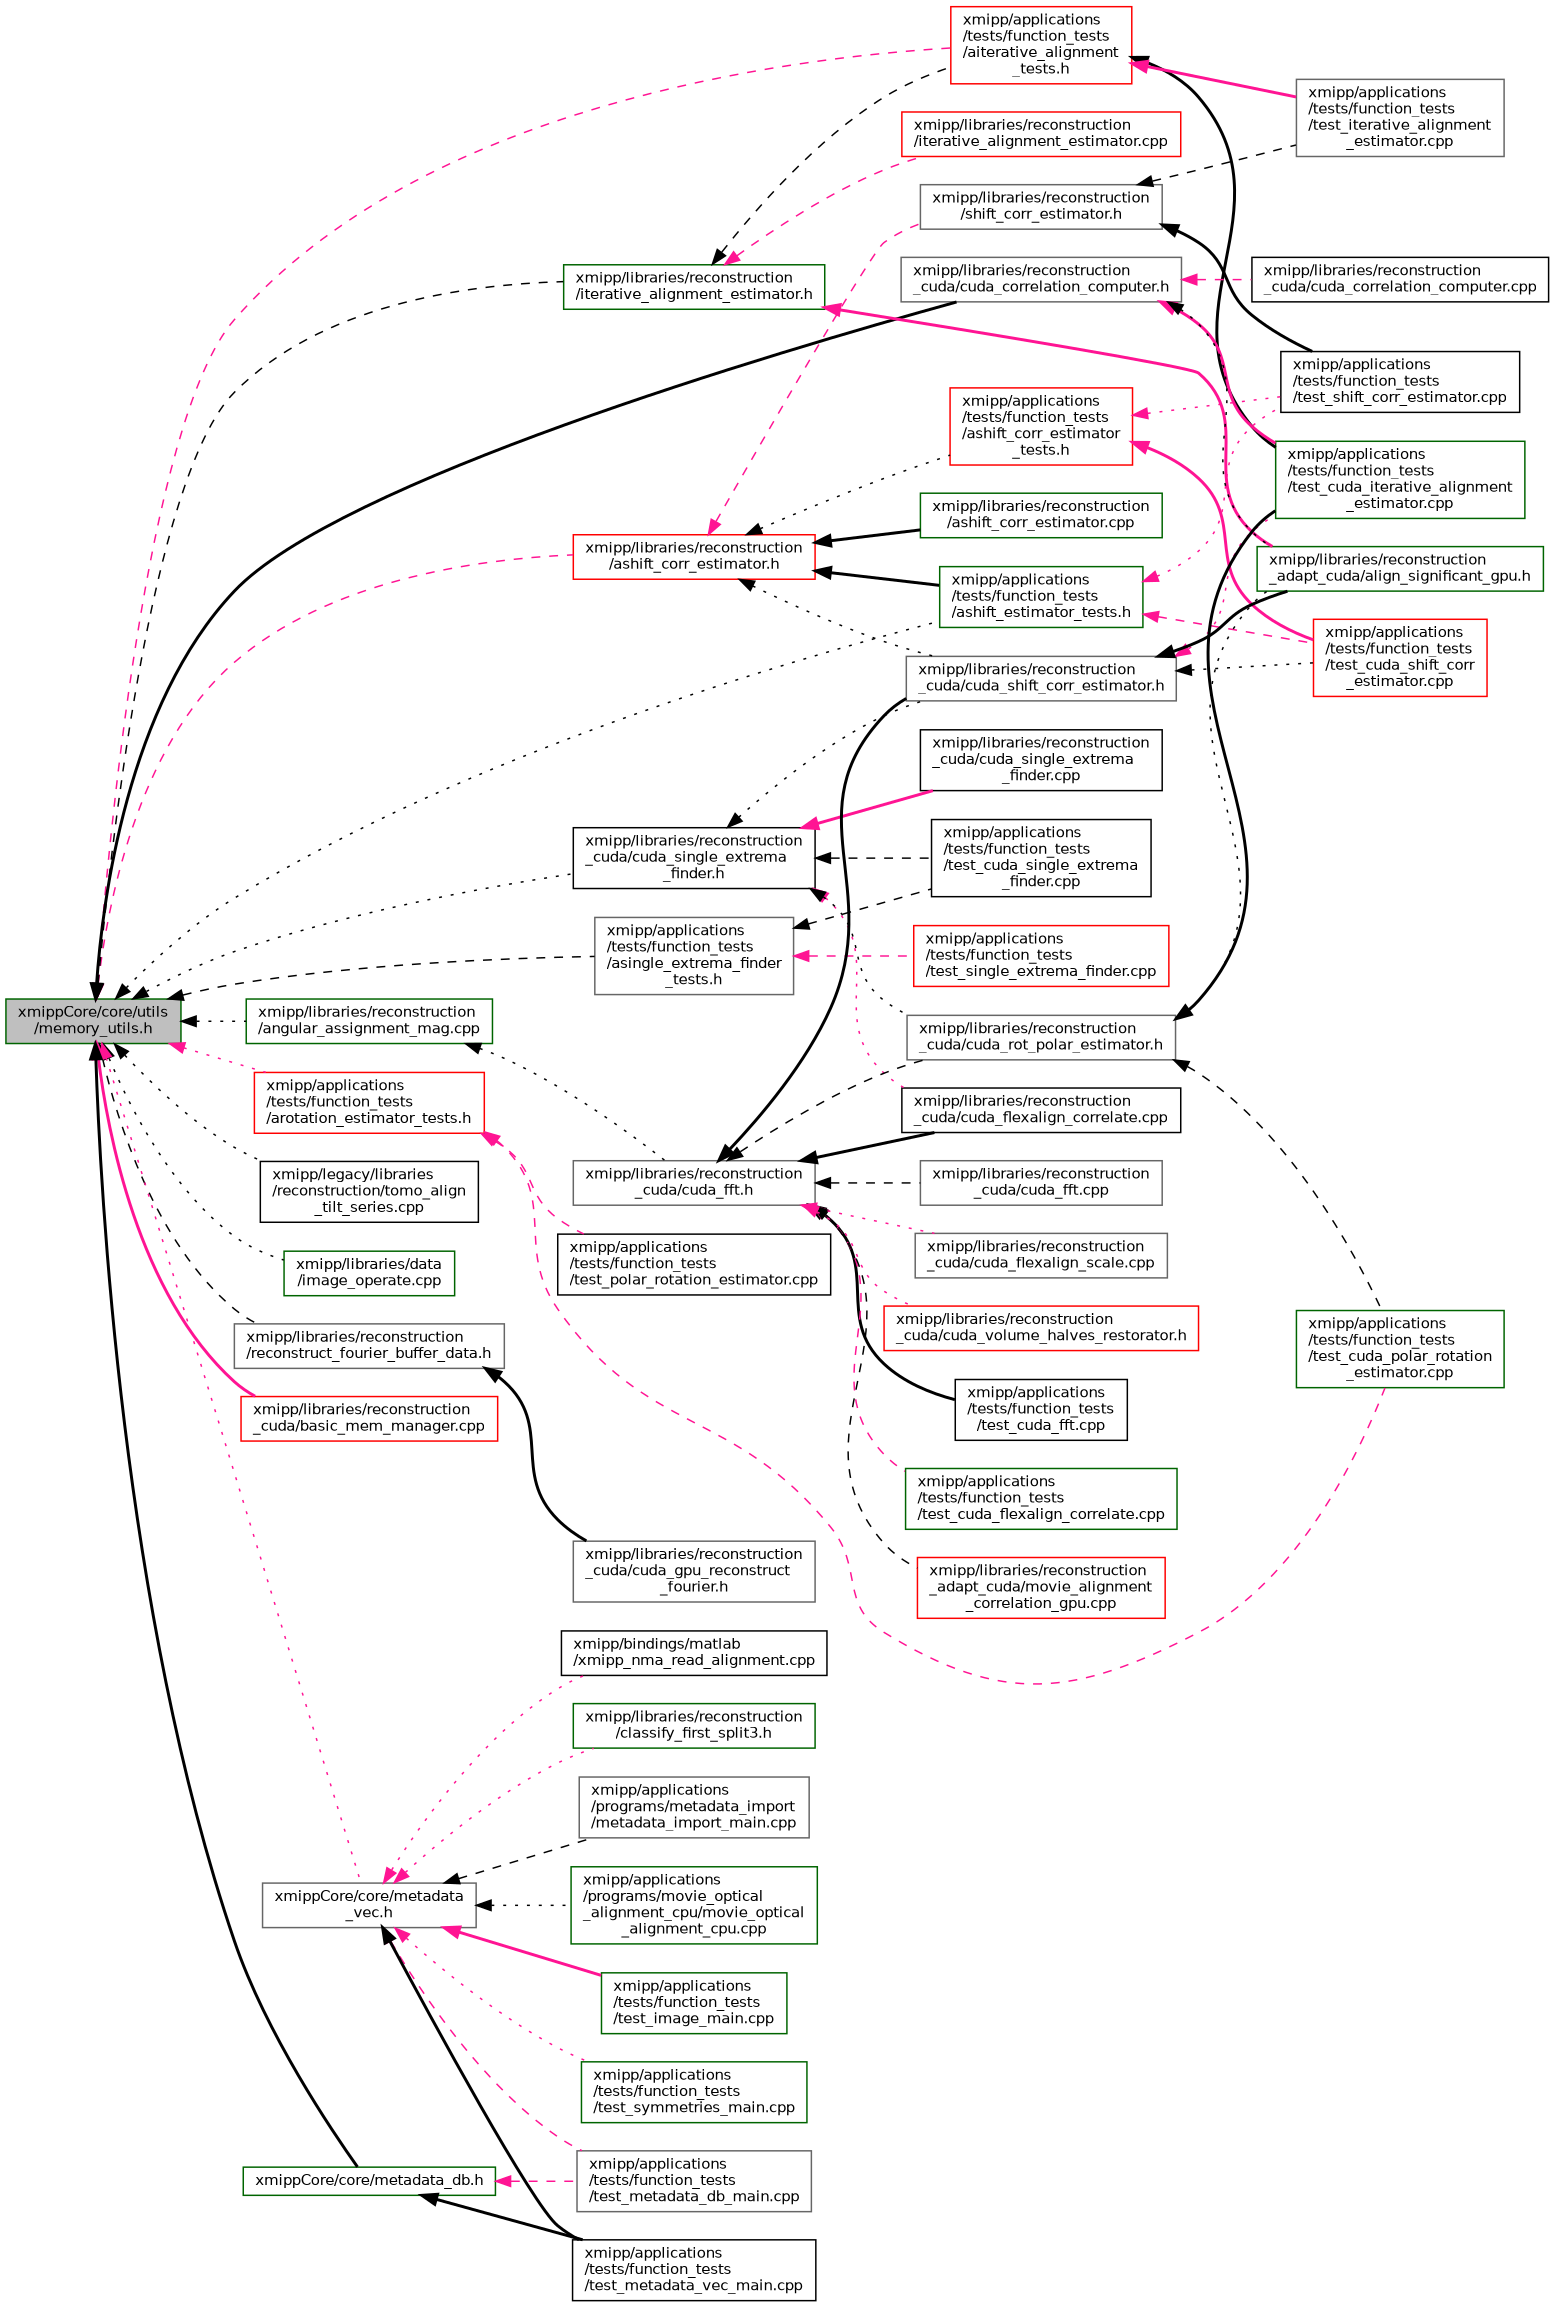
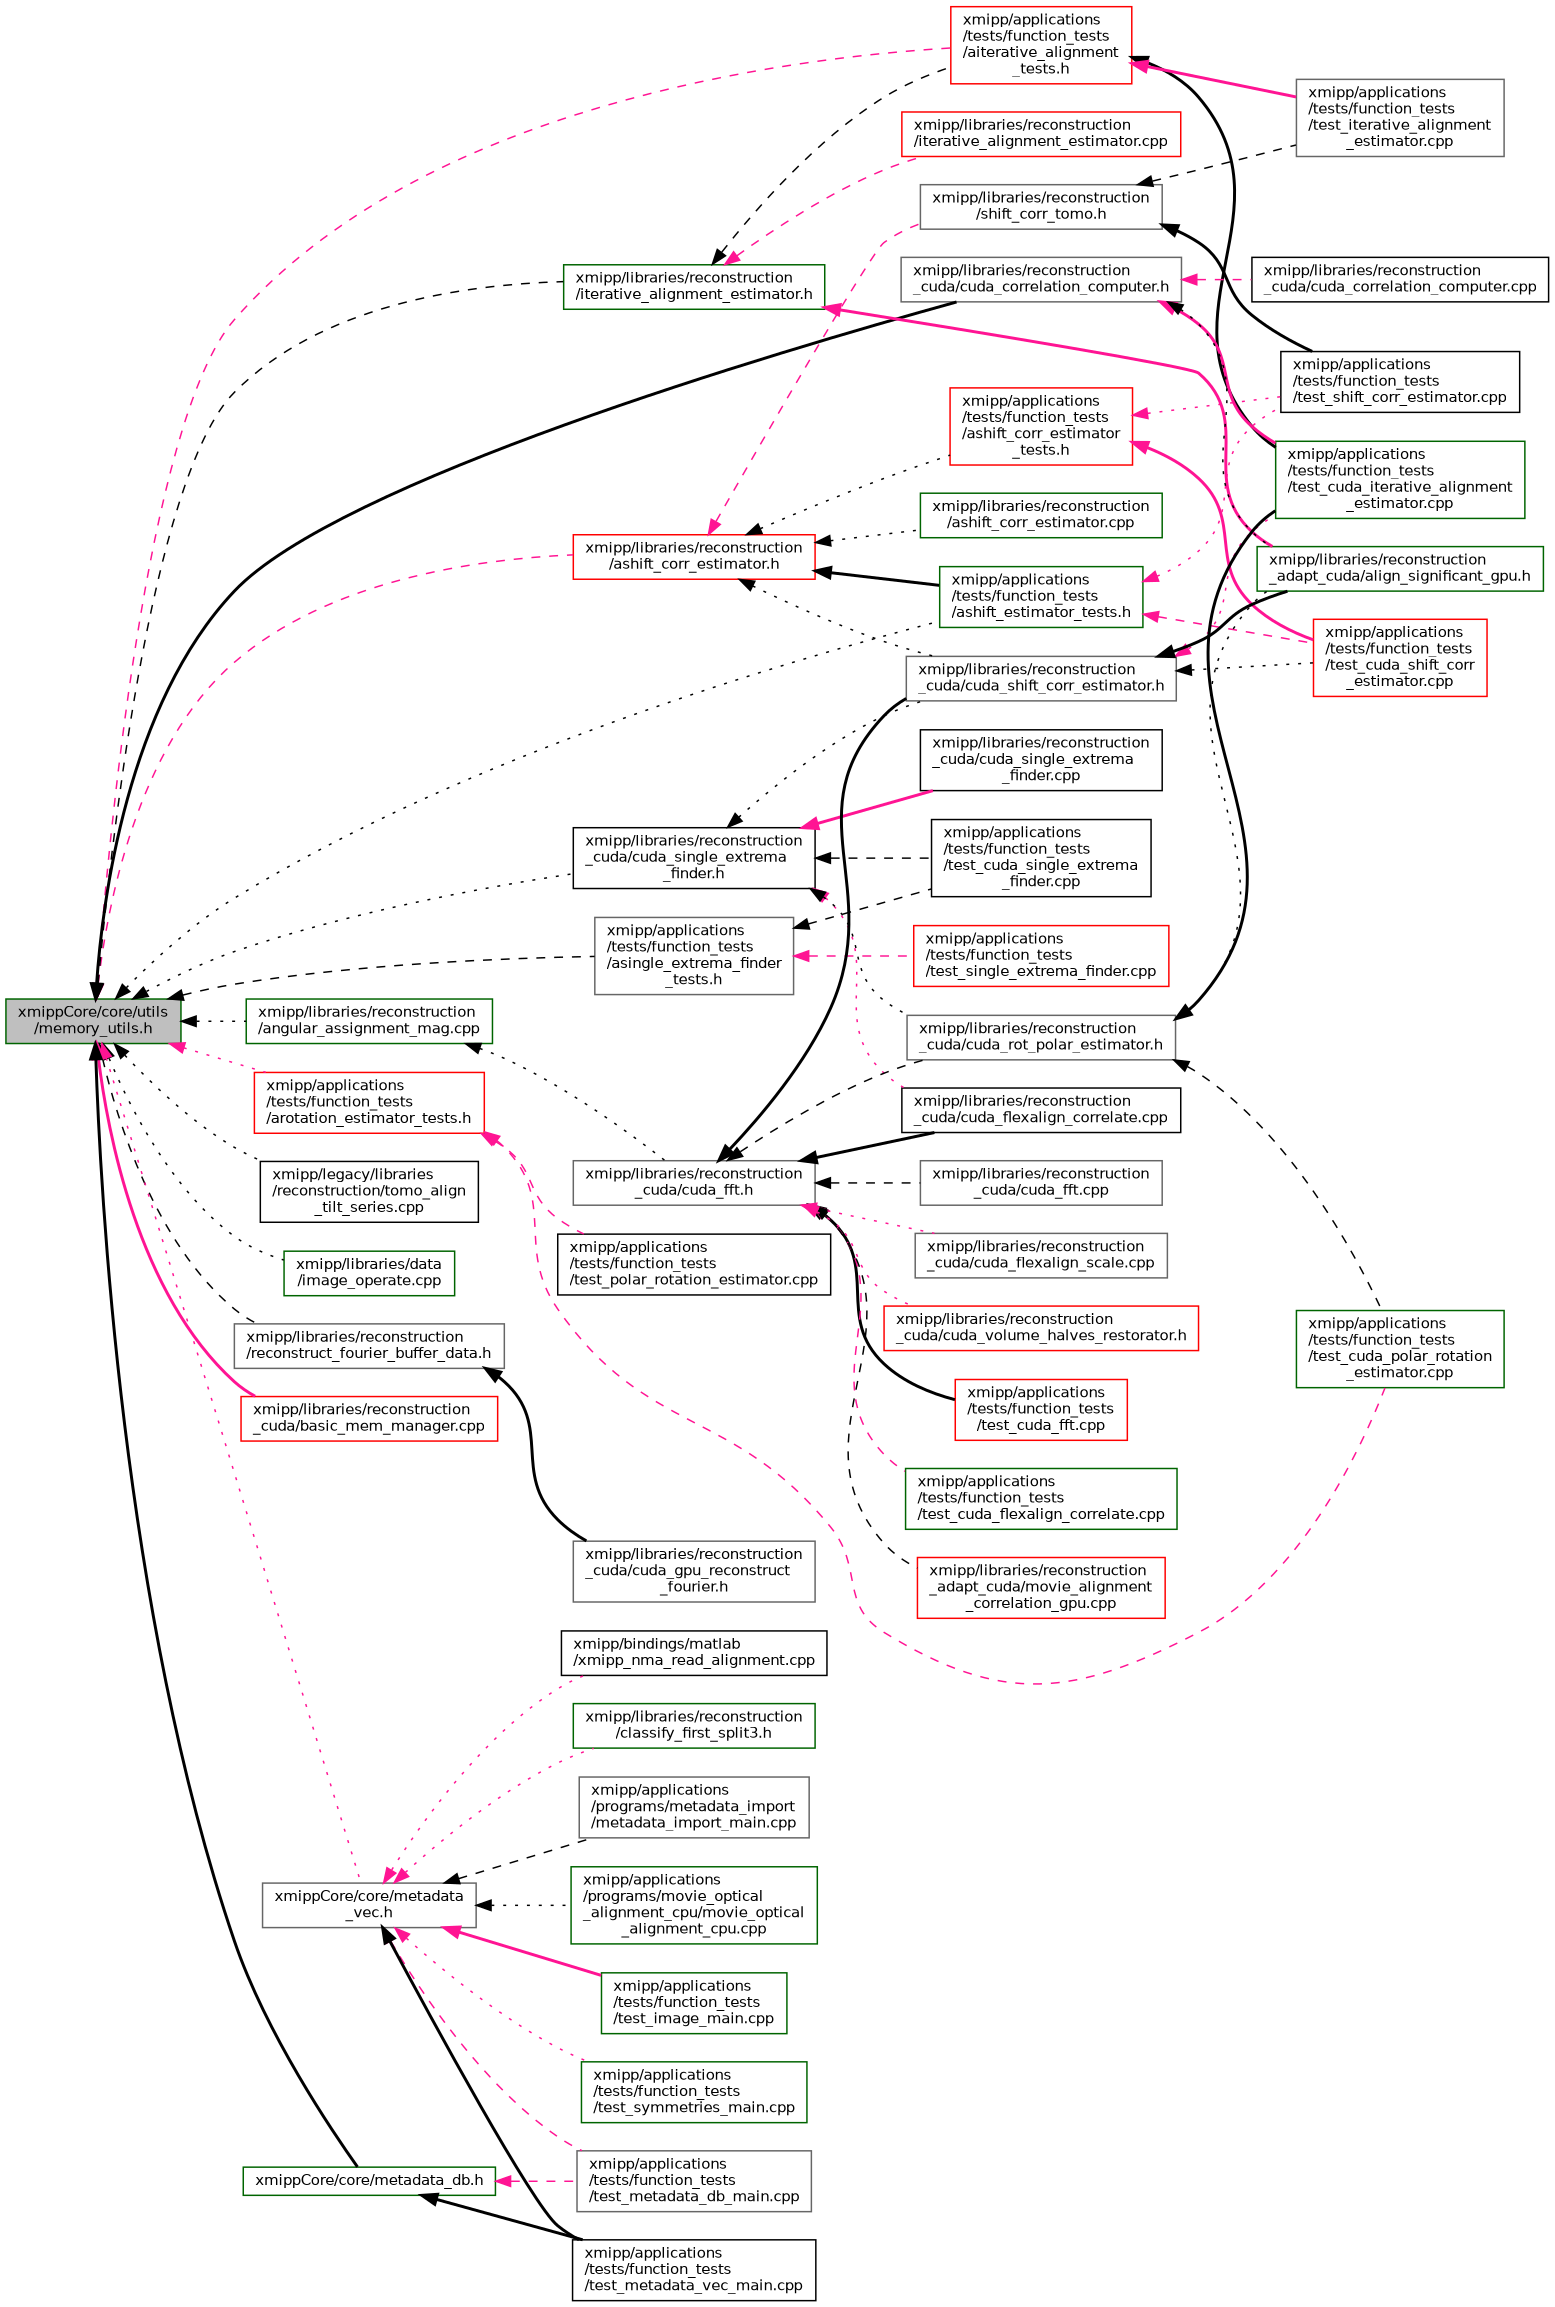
(1041, 207) -> (1041, 207)
(875, 535) -> (875, 535)
(1041, 1410) -> (1041, 1410)
